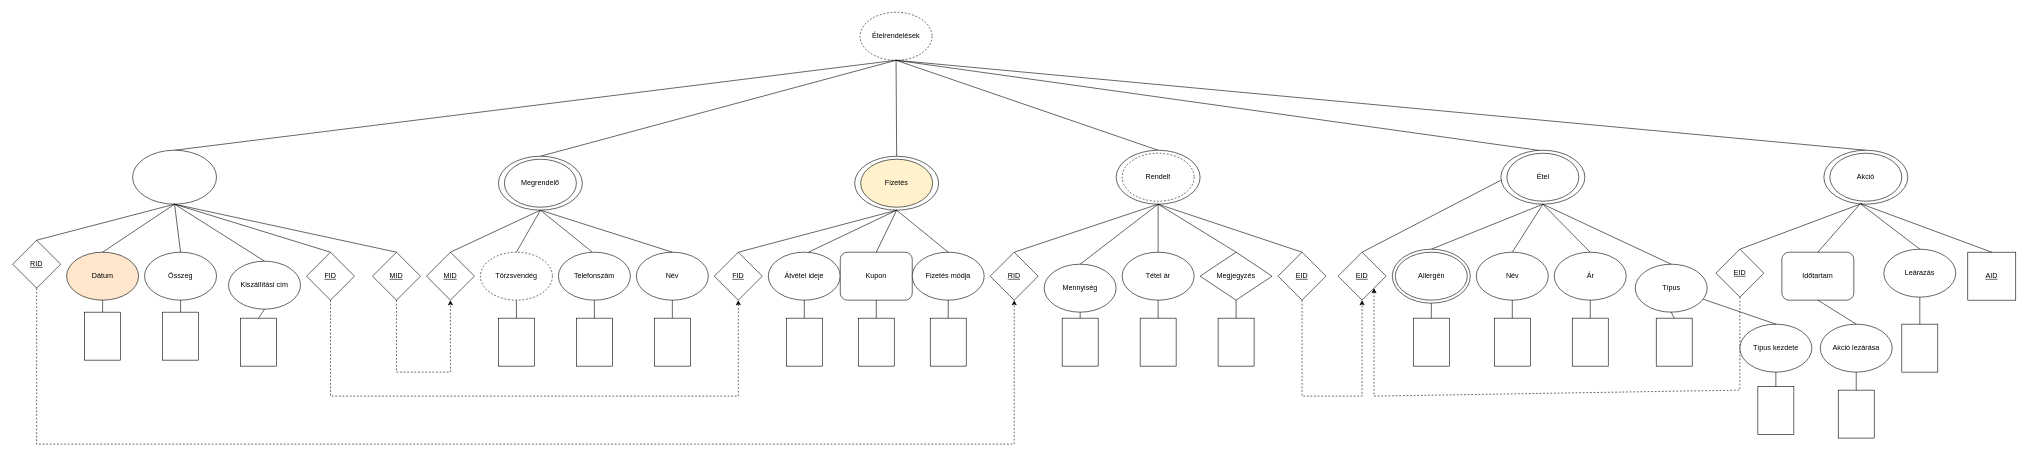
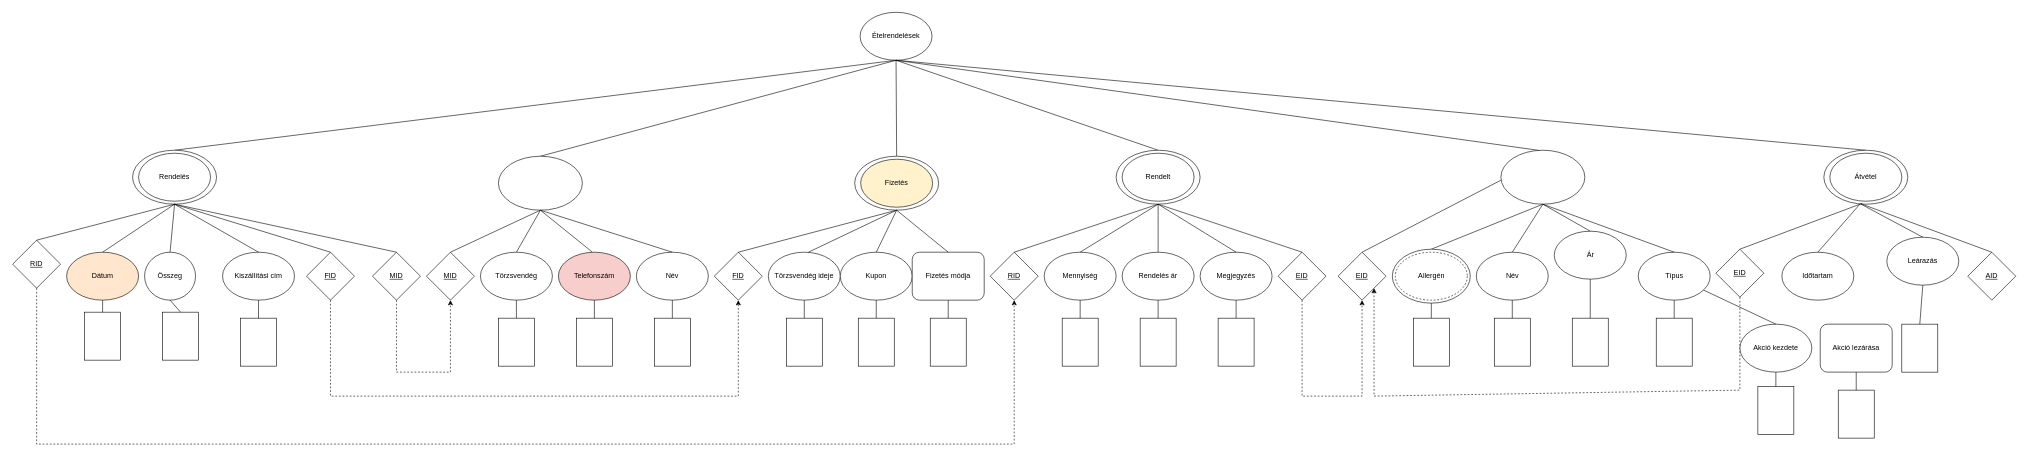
(896, 36) -> (896, 36)
none -> (174, 177)
(1158, 177) -> (1158, 177)
(1543, 177) -> none
(1866, 177) -> (1866, 177)
(540, 183) -> none
(1920, 273) -> (1923, 261)
(180, 276) -> (170, 276)
(516, 276) -> (516, 276)
(594, 276) -> (594, 276)
(804, 276) -> (804, 276)
(876, 276) -> (876, 276)
(948, 276) -> (948, 276)
(1158, 276) -> (1158, 276)
(1236, 276) -> (1236, 276)
(1432, 276) -> (1432, 276)
(1591, 276) -> (1591, 255)
(1818, 276) -> (1818, 276)
(1992, 276) -> (1992, 276)
(264, 285) -> (258, 276)
(1080, 288) -> (1080, 276)
(1672, 288) -> (1675, 276)
(1838, 313) -> none
(1776, 348) -> (1776, 348)
(1857, 348) -> (1857, 348)
